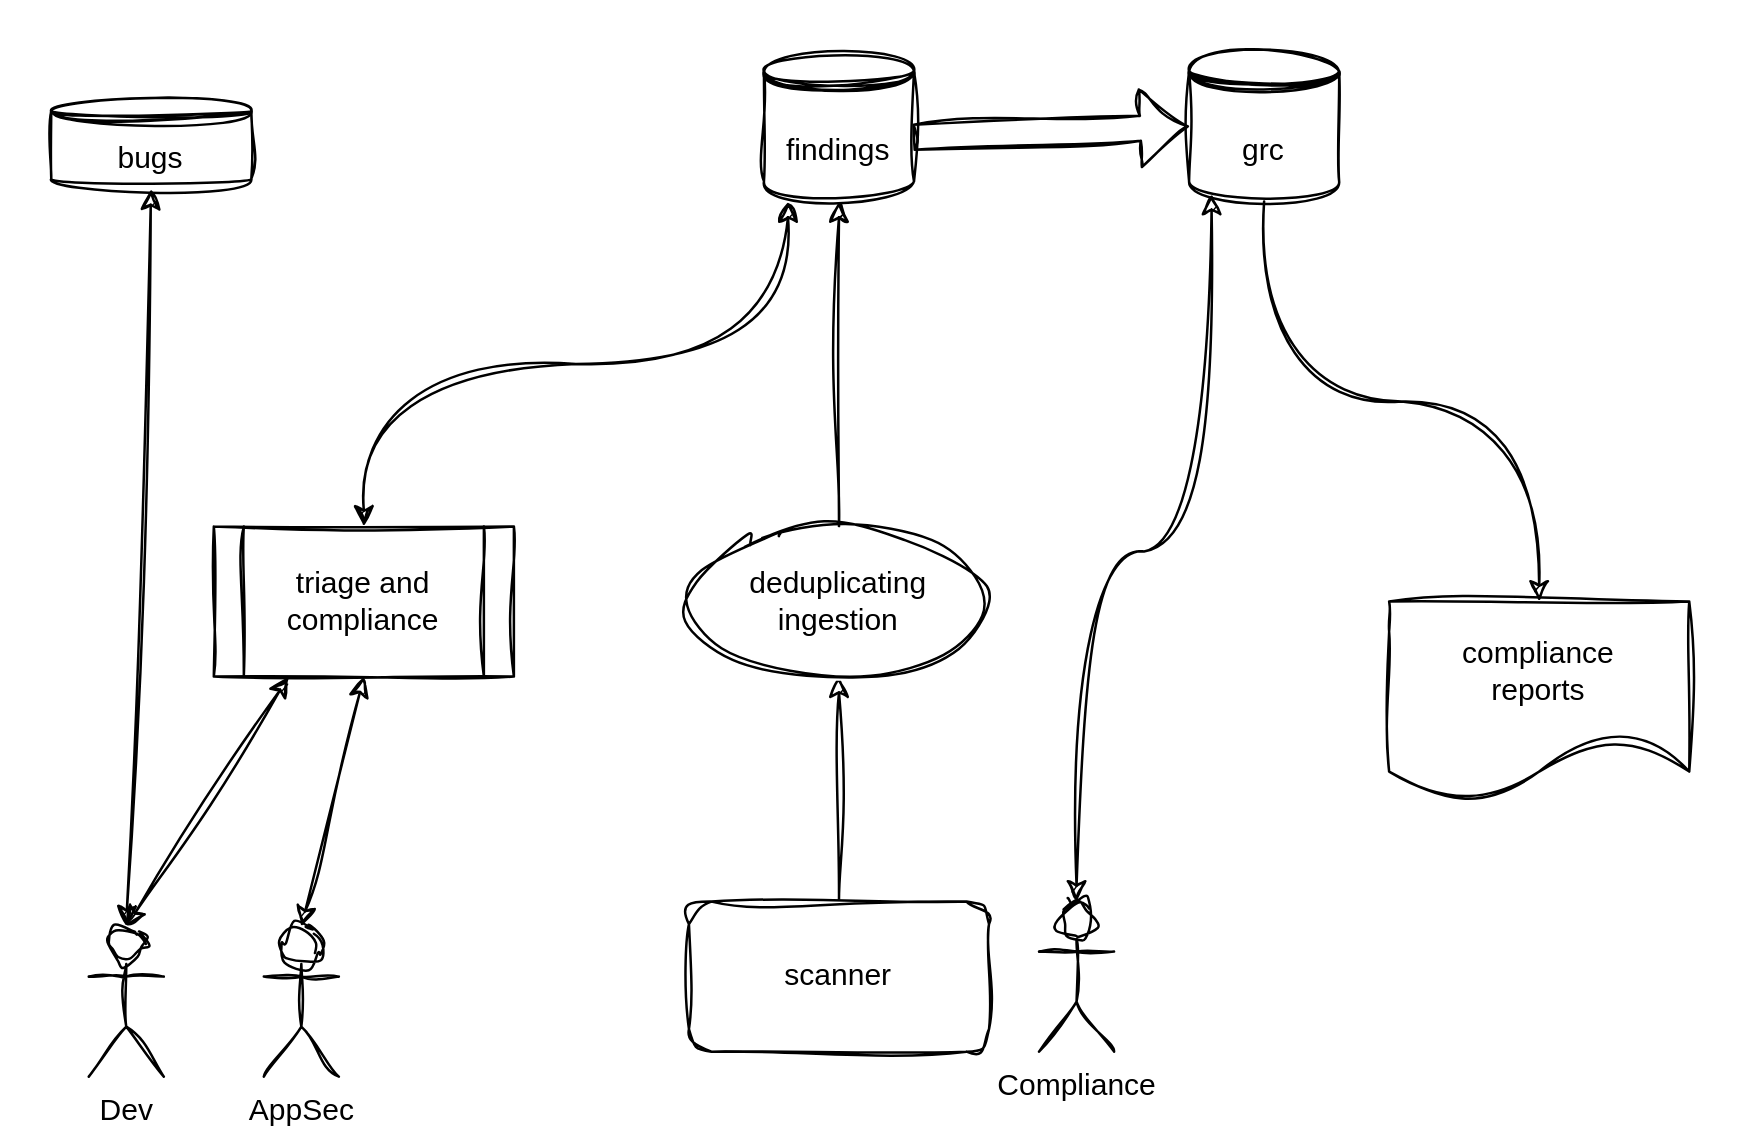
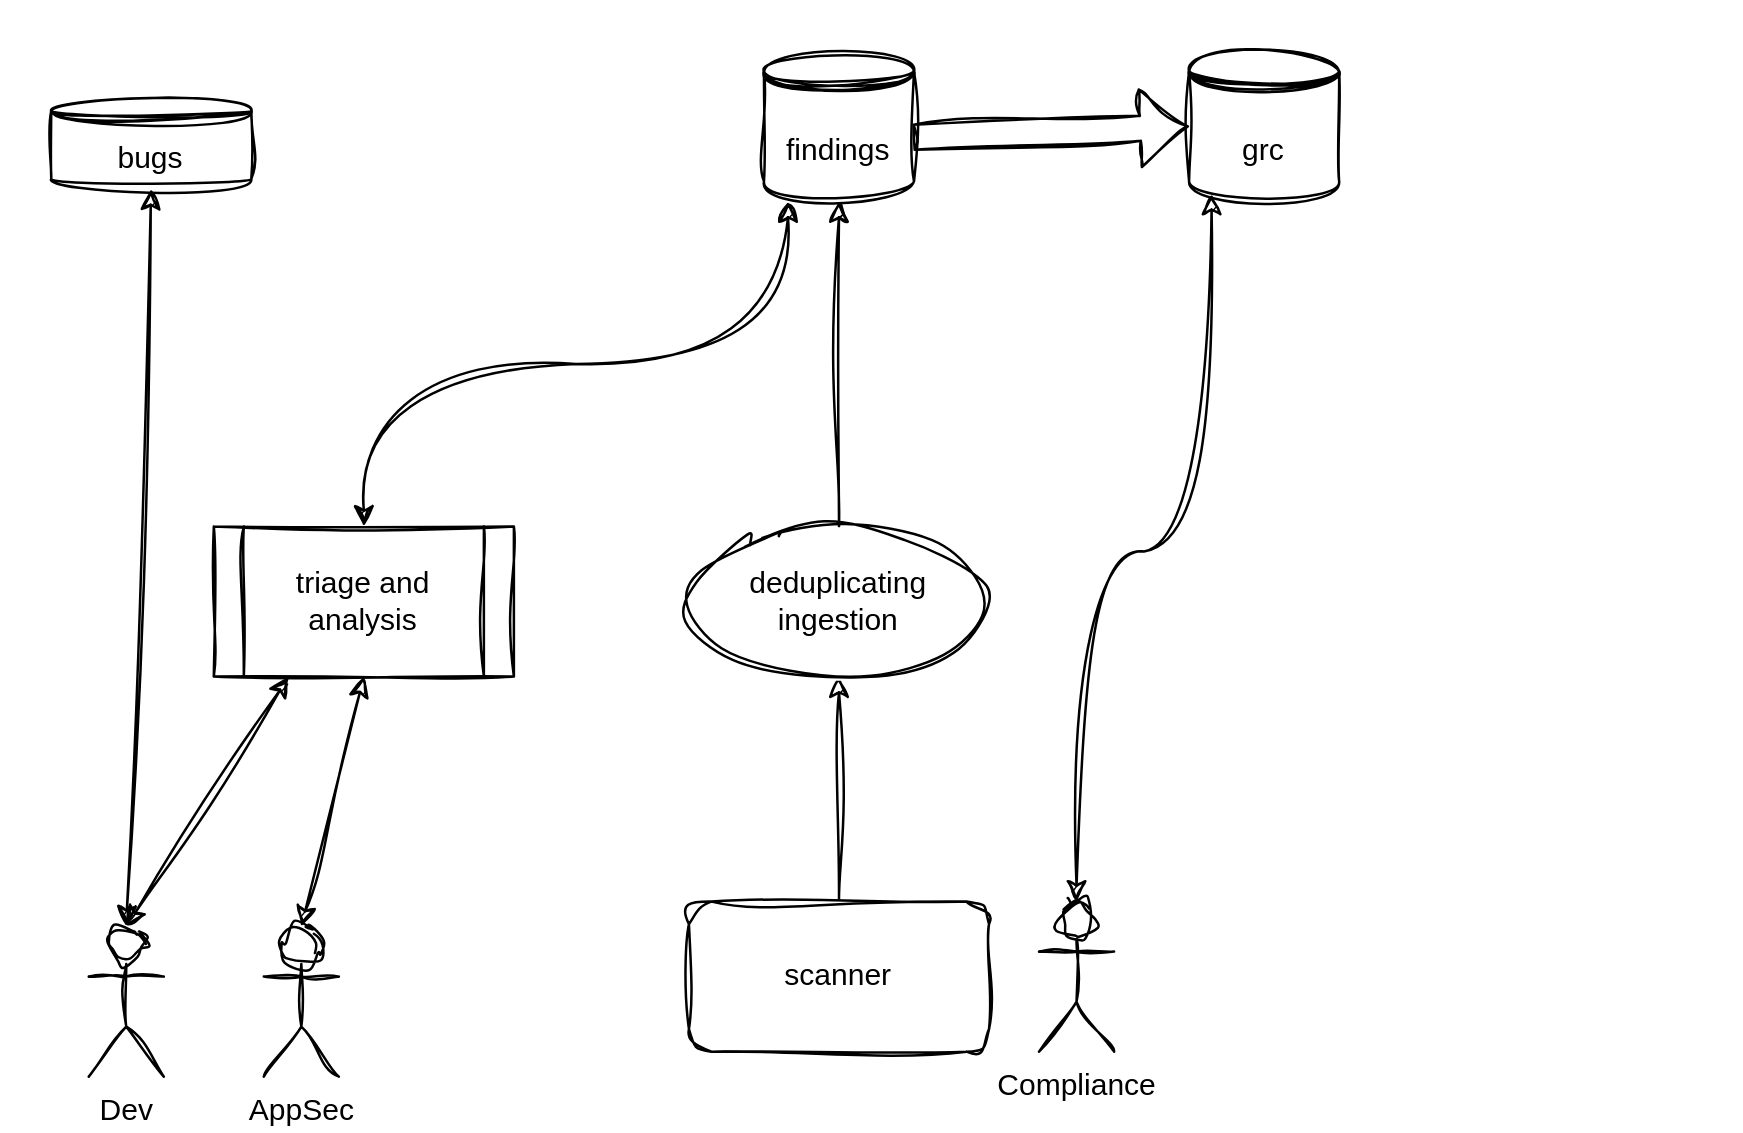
(1394, 401) -> none
(364, 601) -> (364, 601)
(1539, 701) -> none
